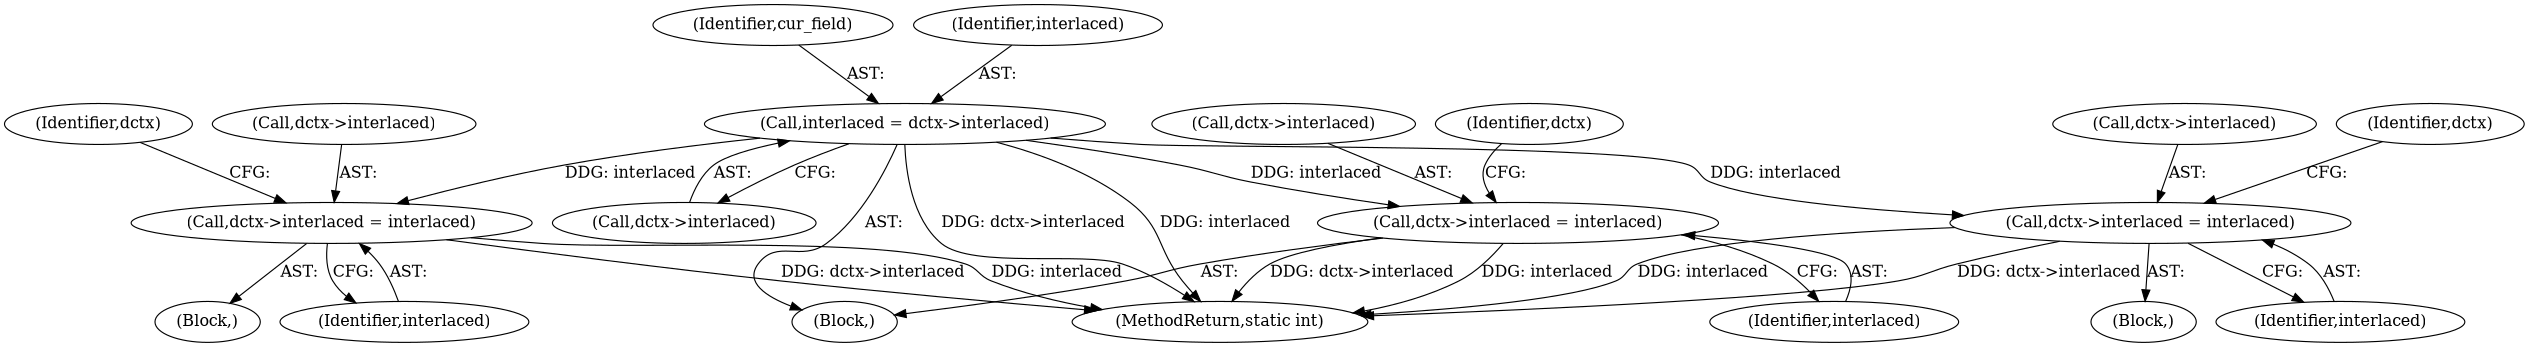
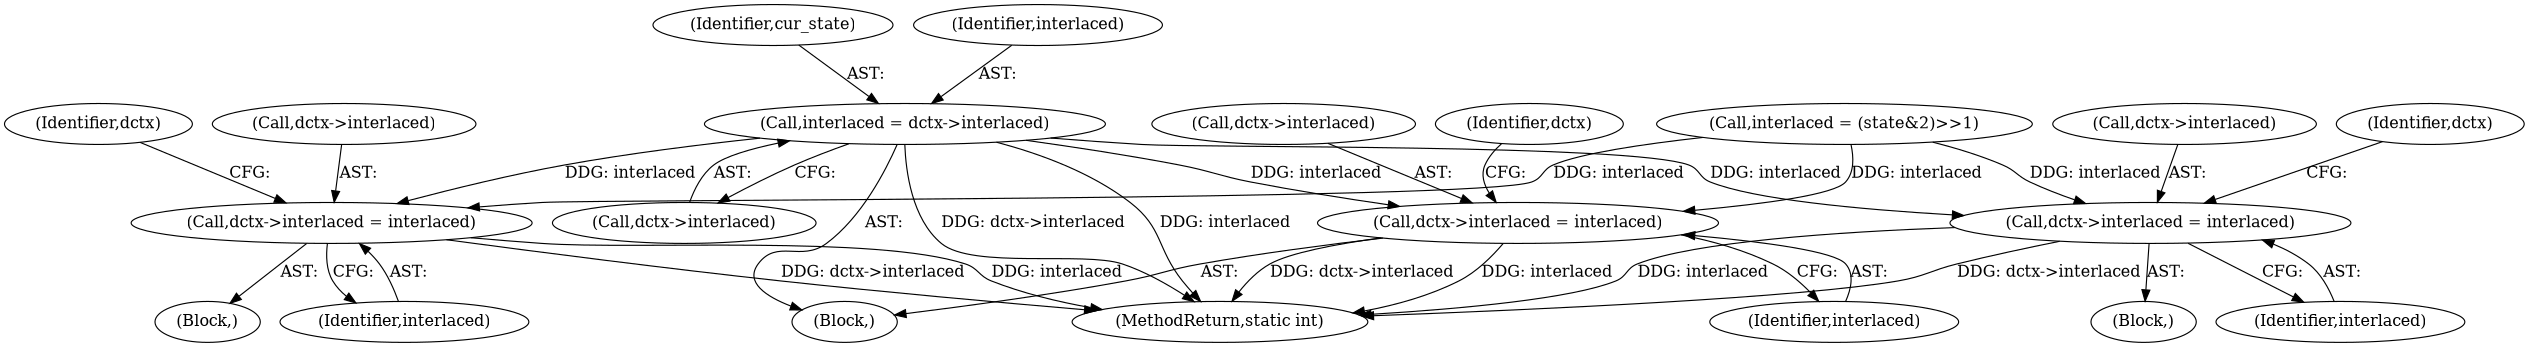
(773, 25) -> (773, 25)
none -> (1844, 124)
